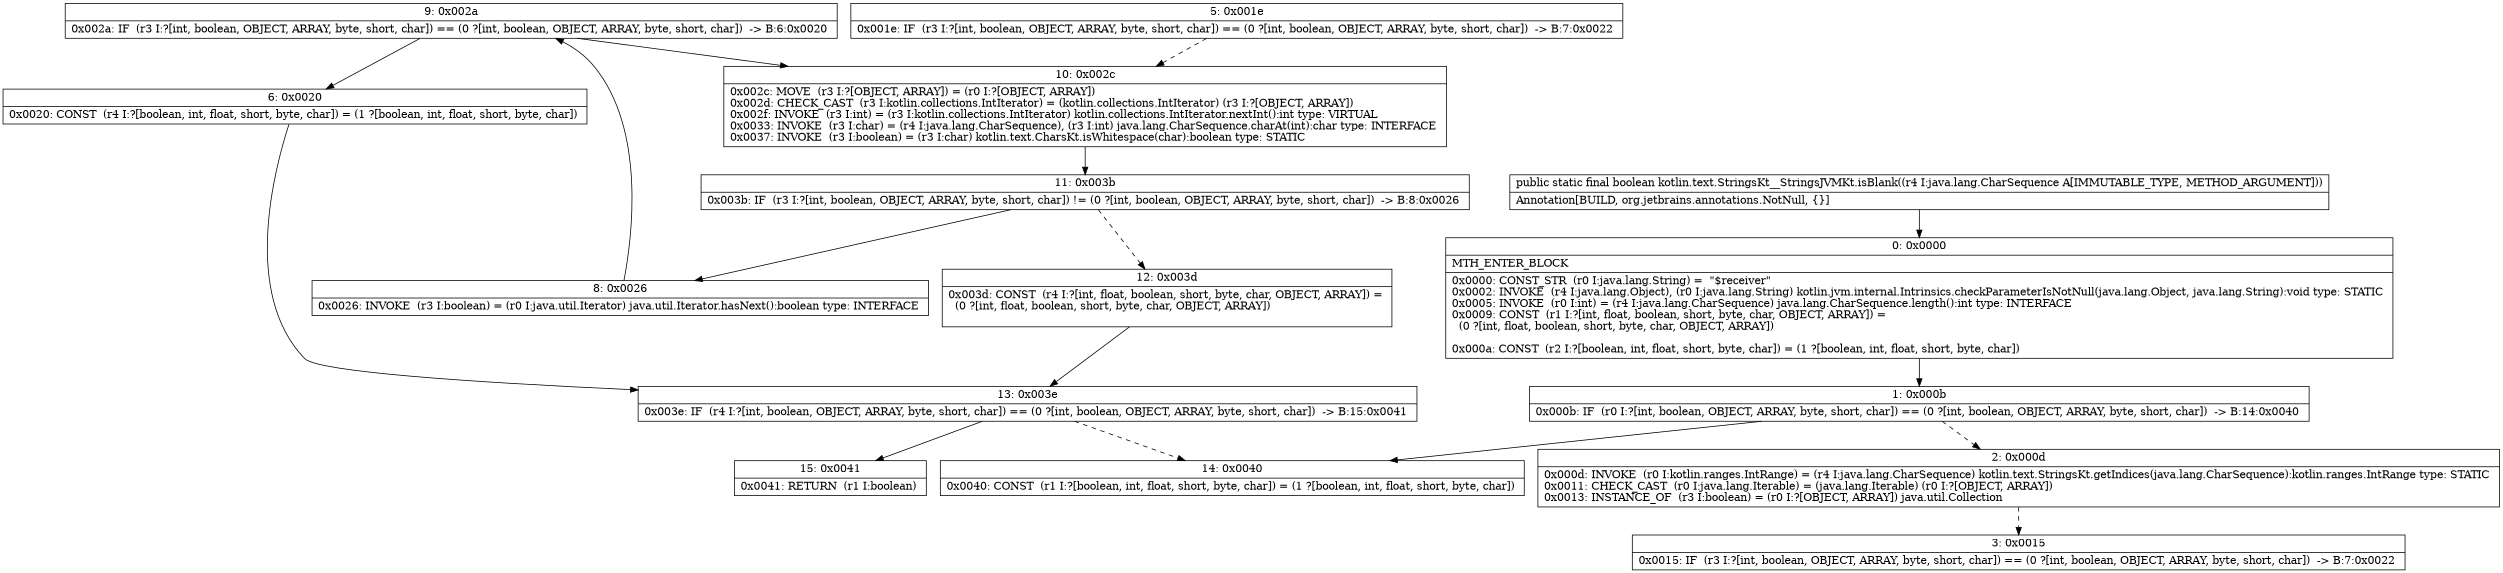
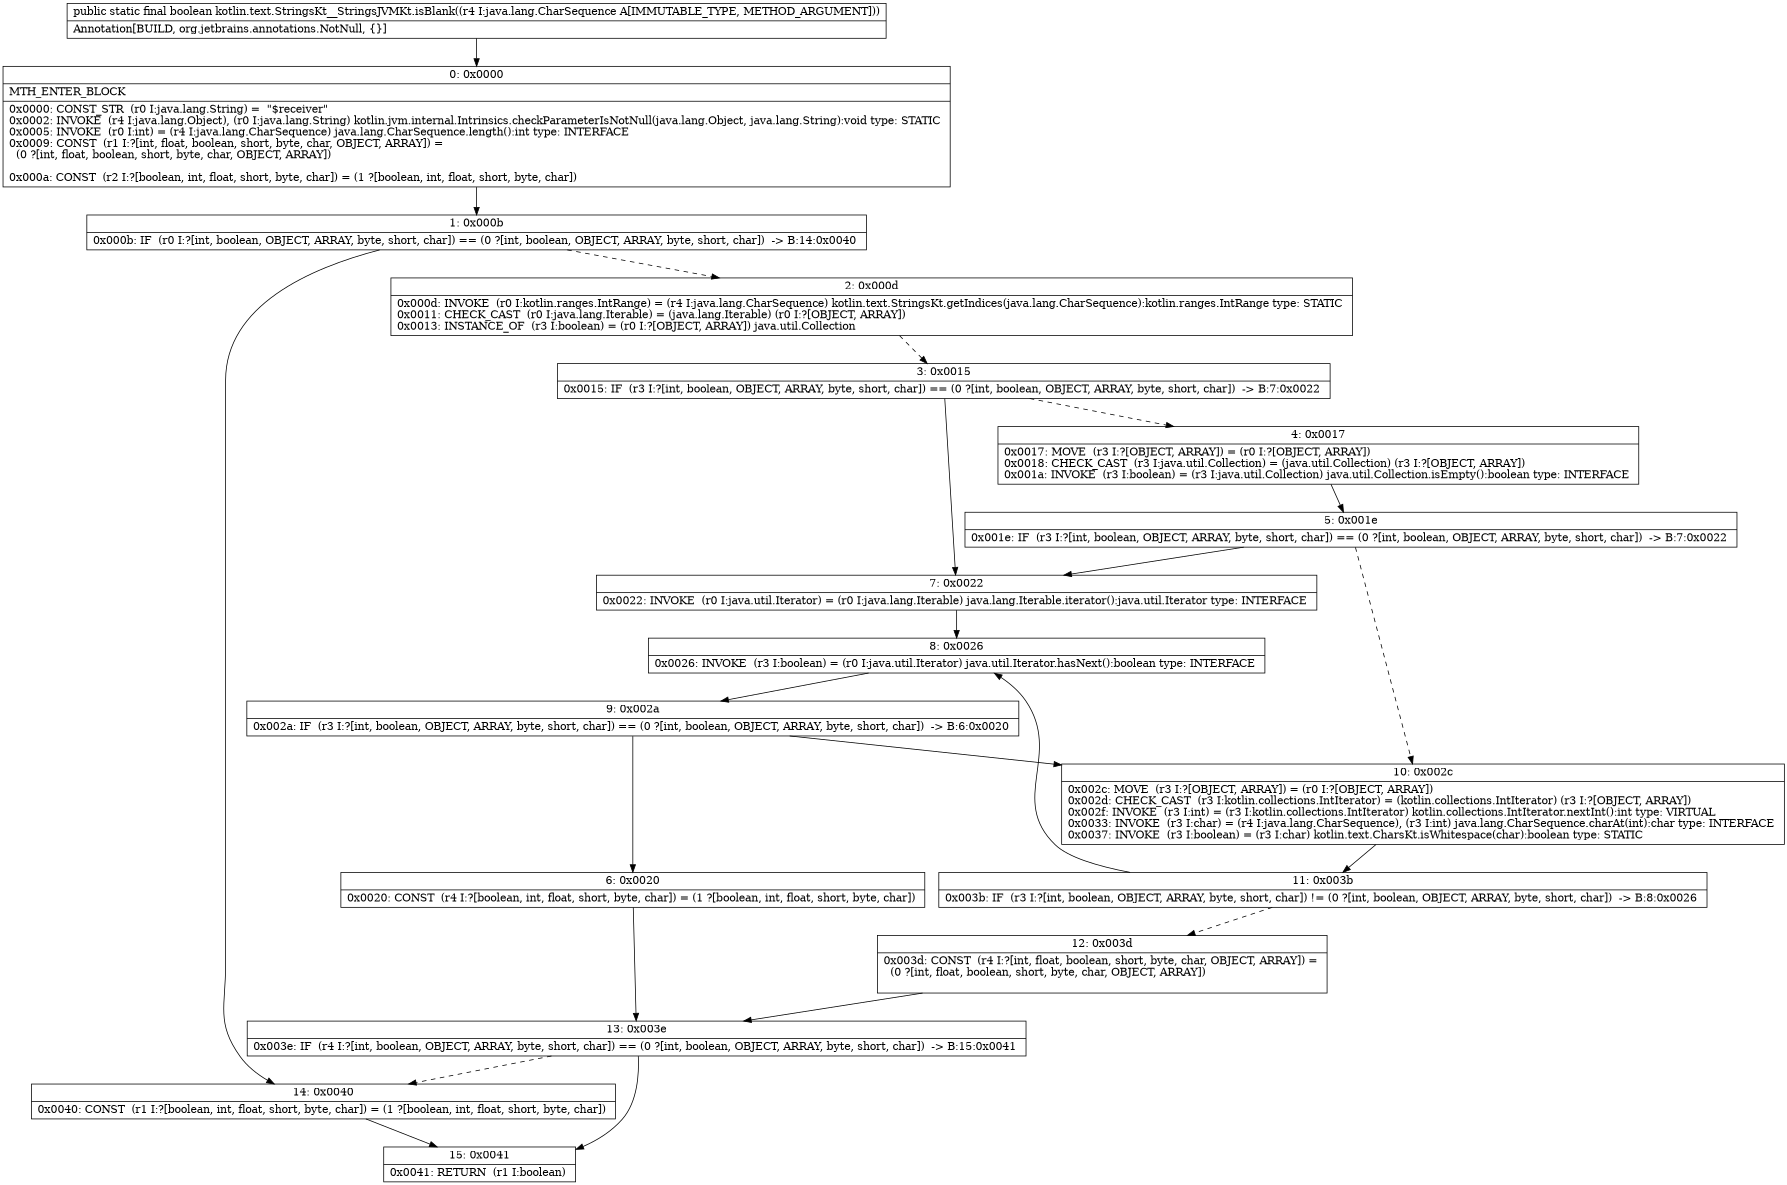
none -> (1318, 455)
none -> (957, 593)
none -> (398, 1132)
